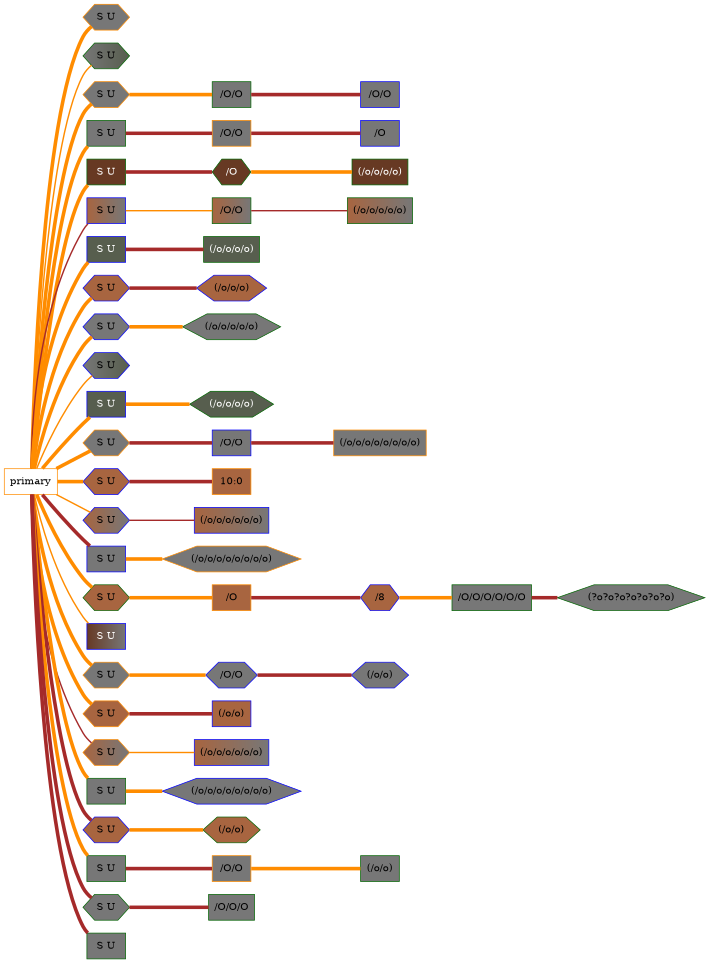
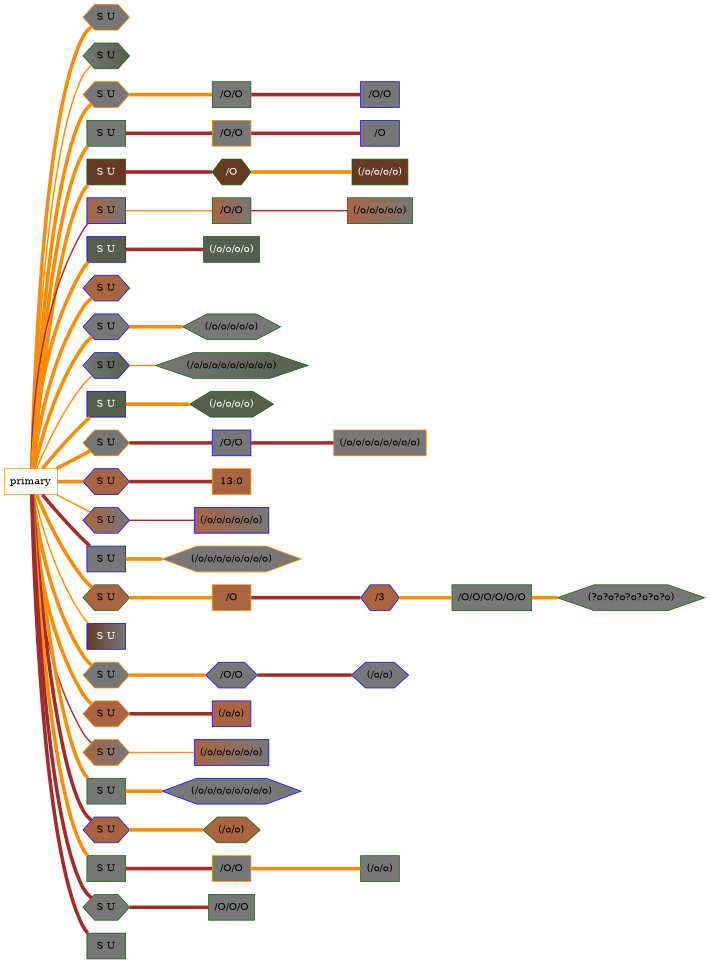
(232, 288) -> none
none -> (232, 366)
(232, 482) -> (232, 482)
(380, 598) -> (380, 598)
(545, 598) -> (545, 598)
